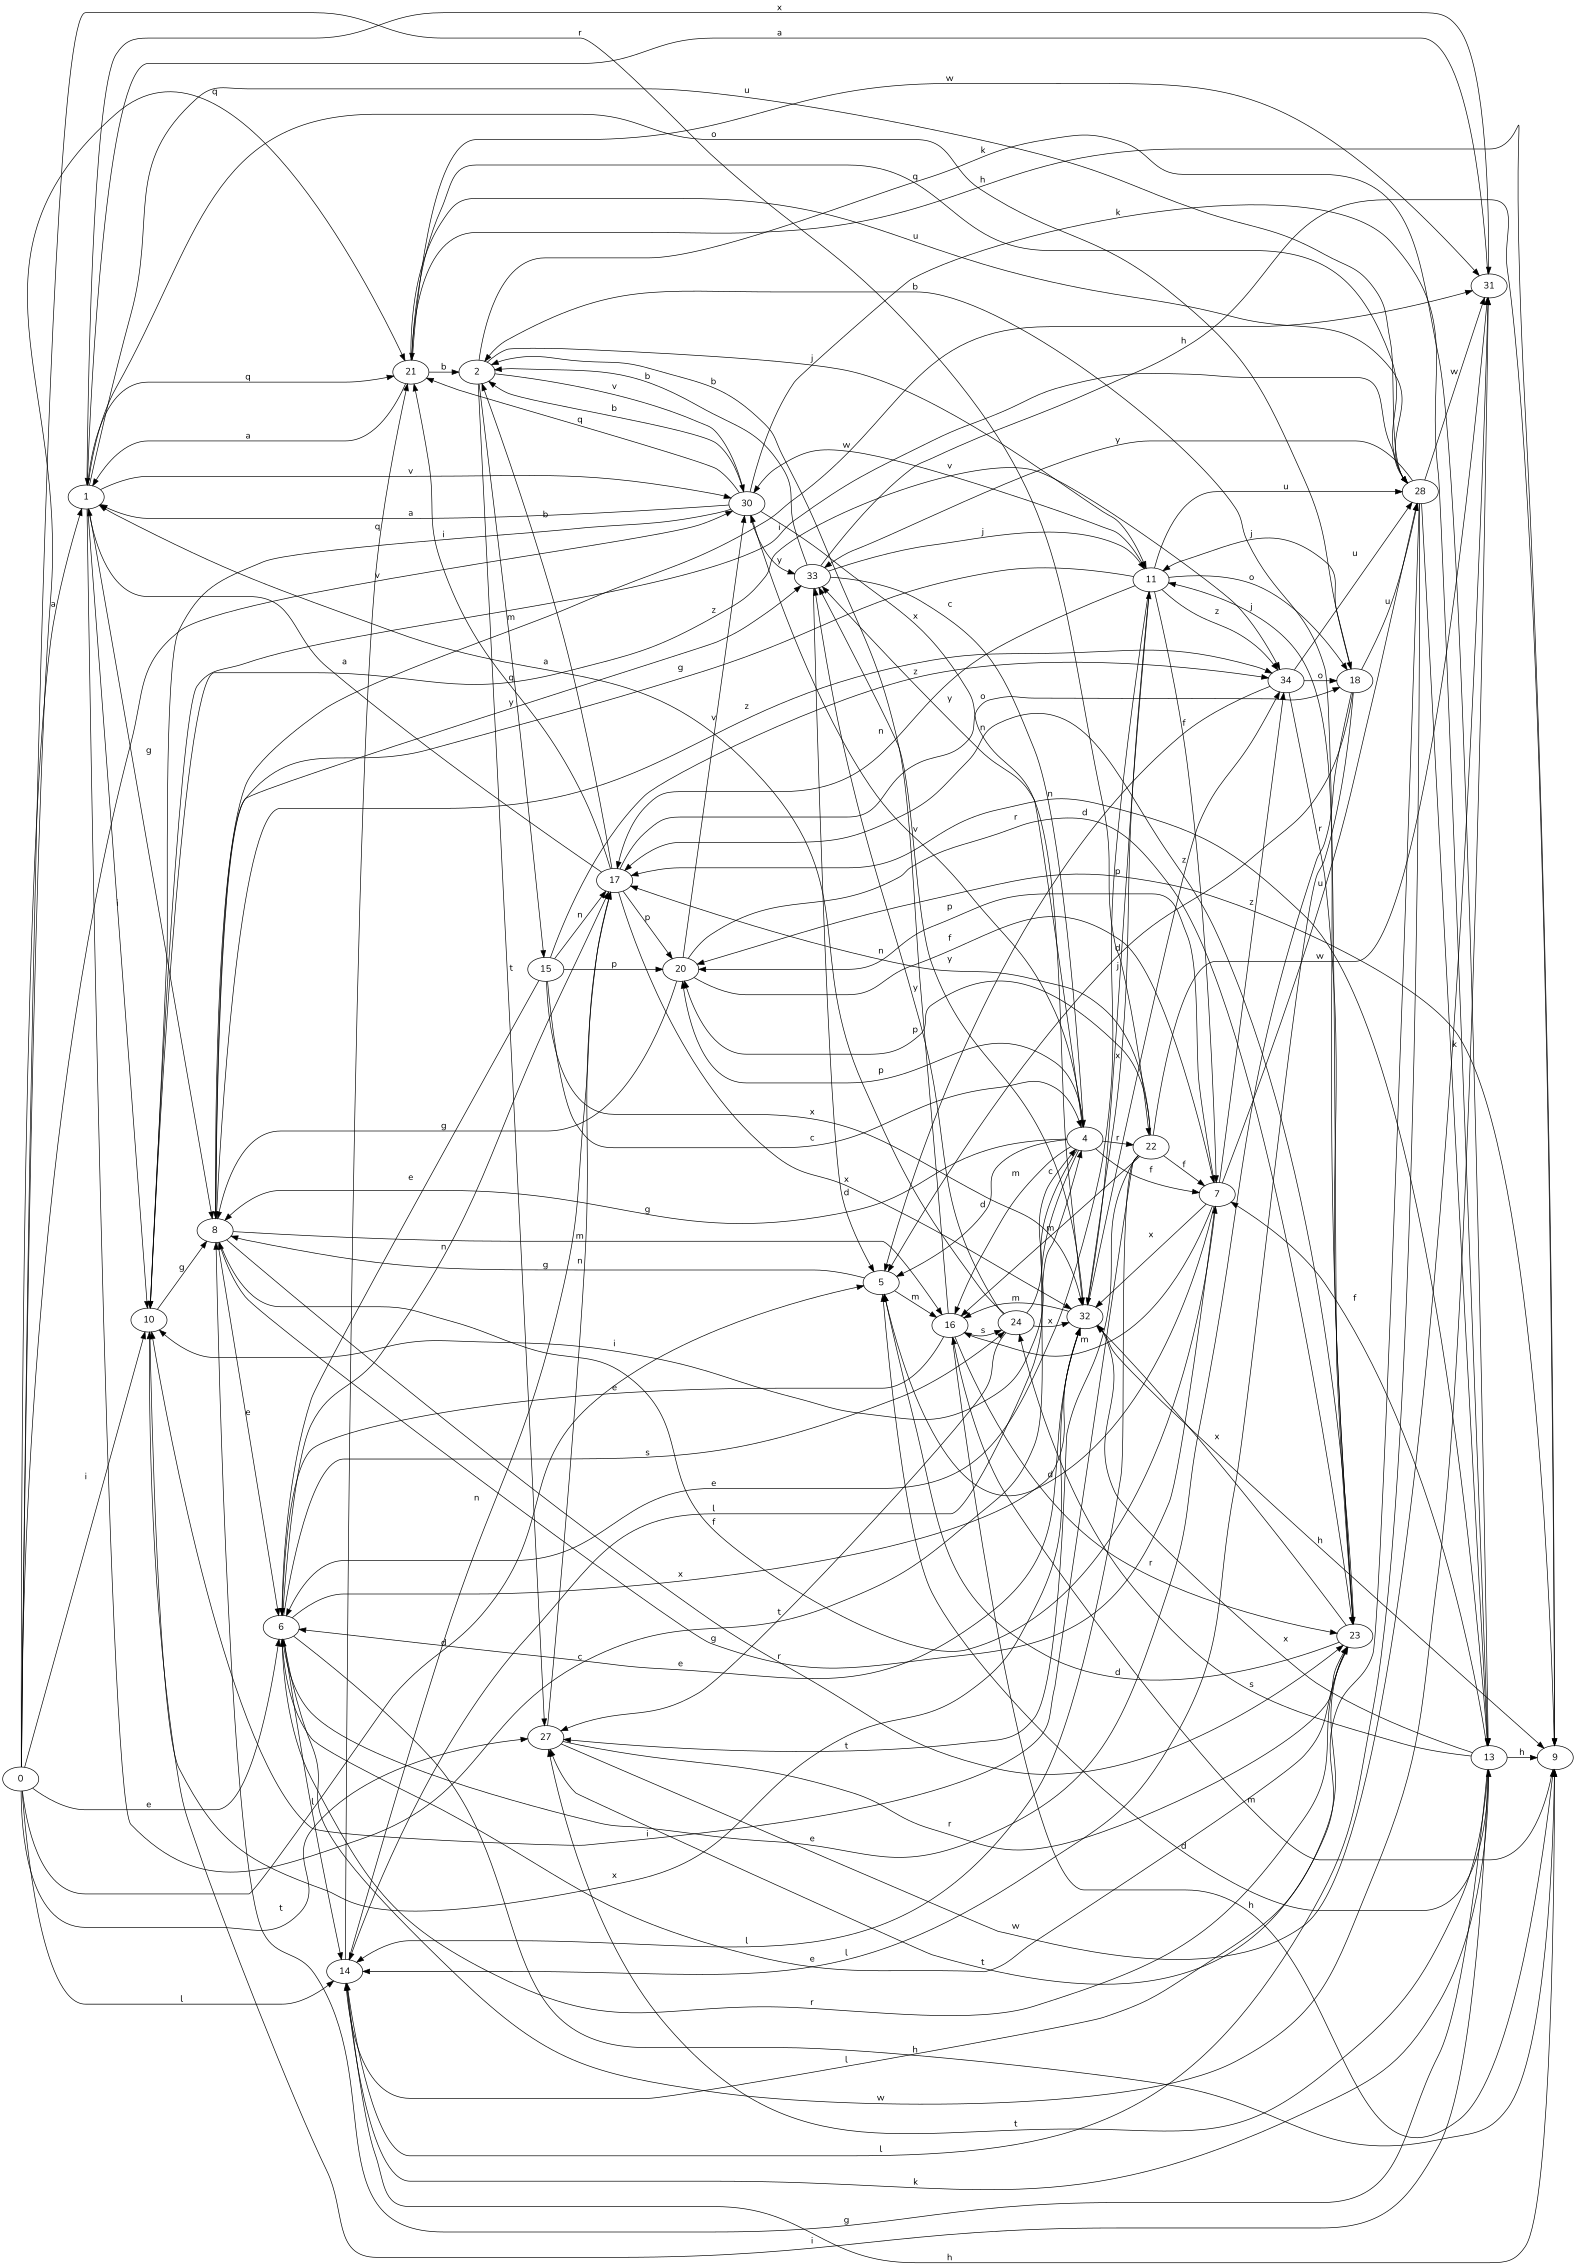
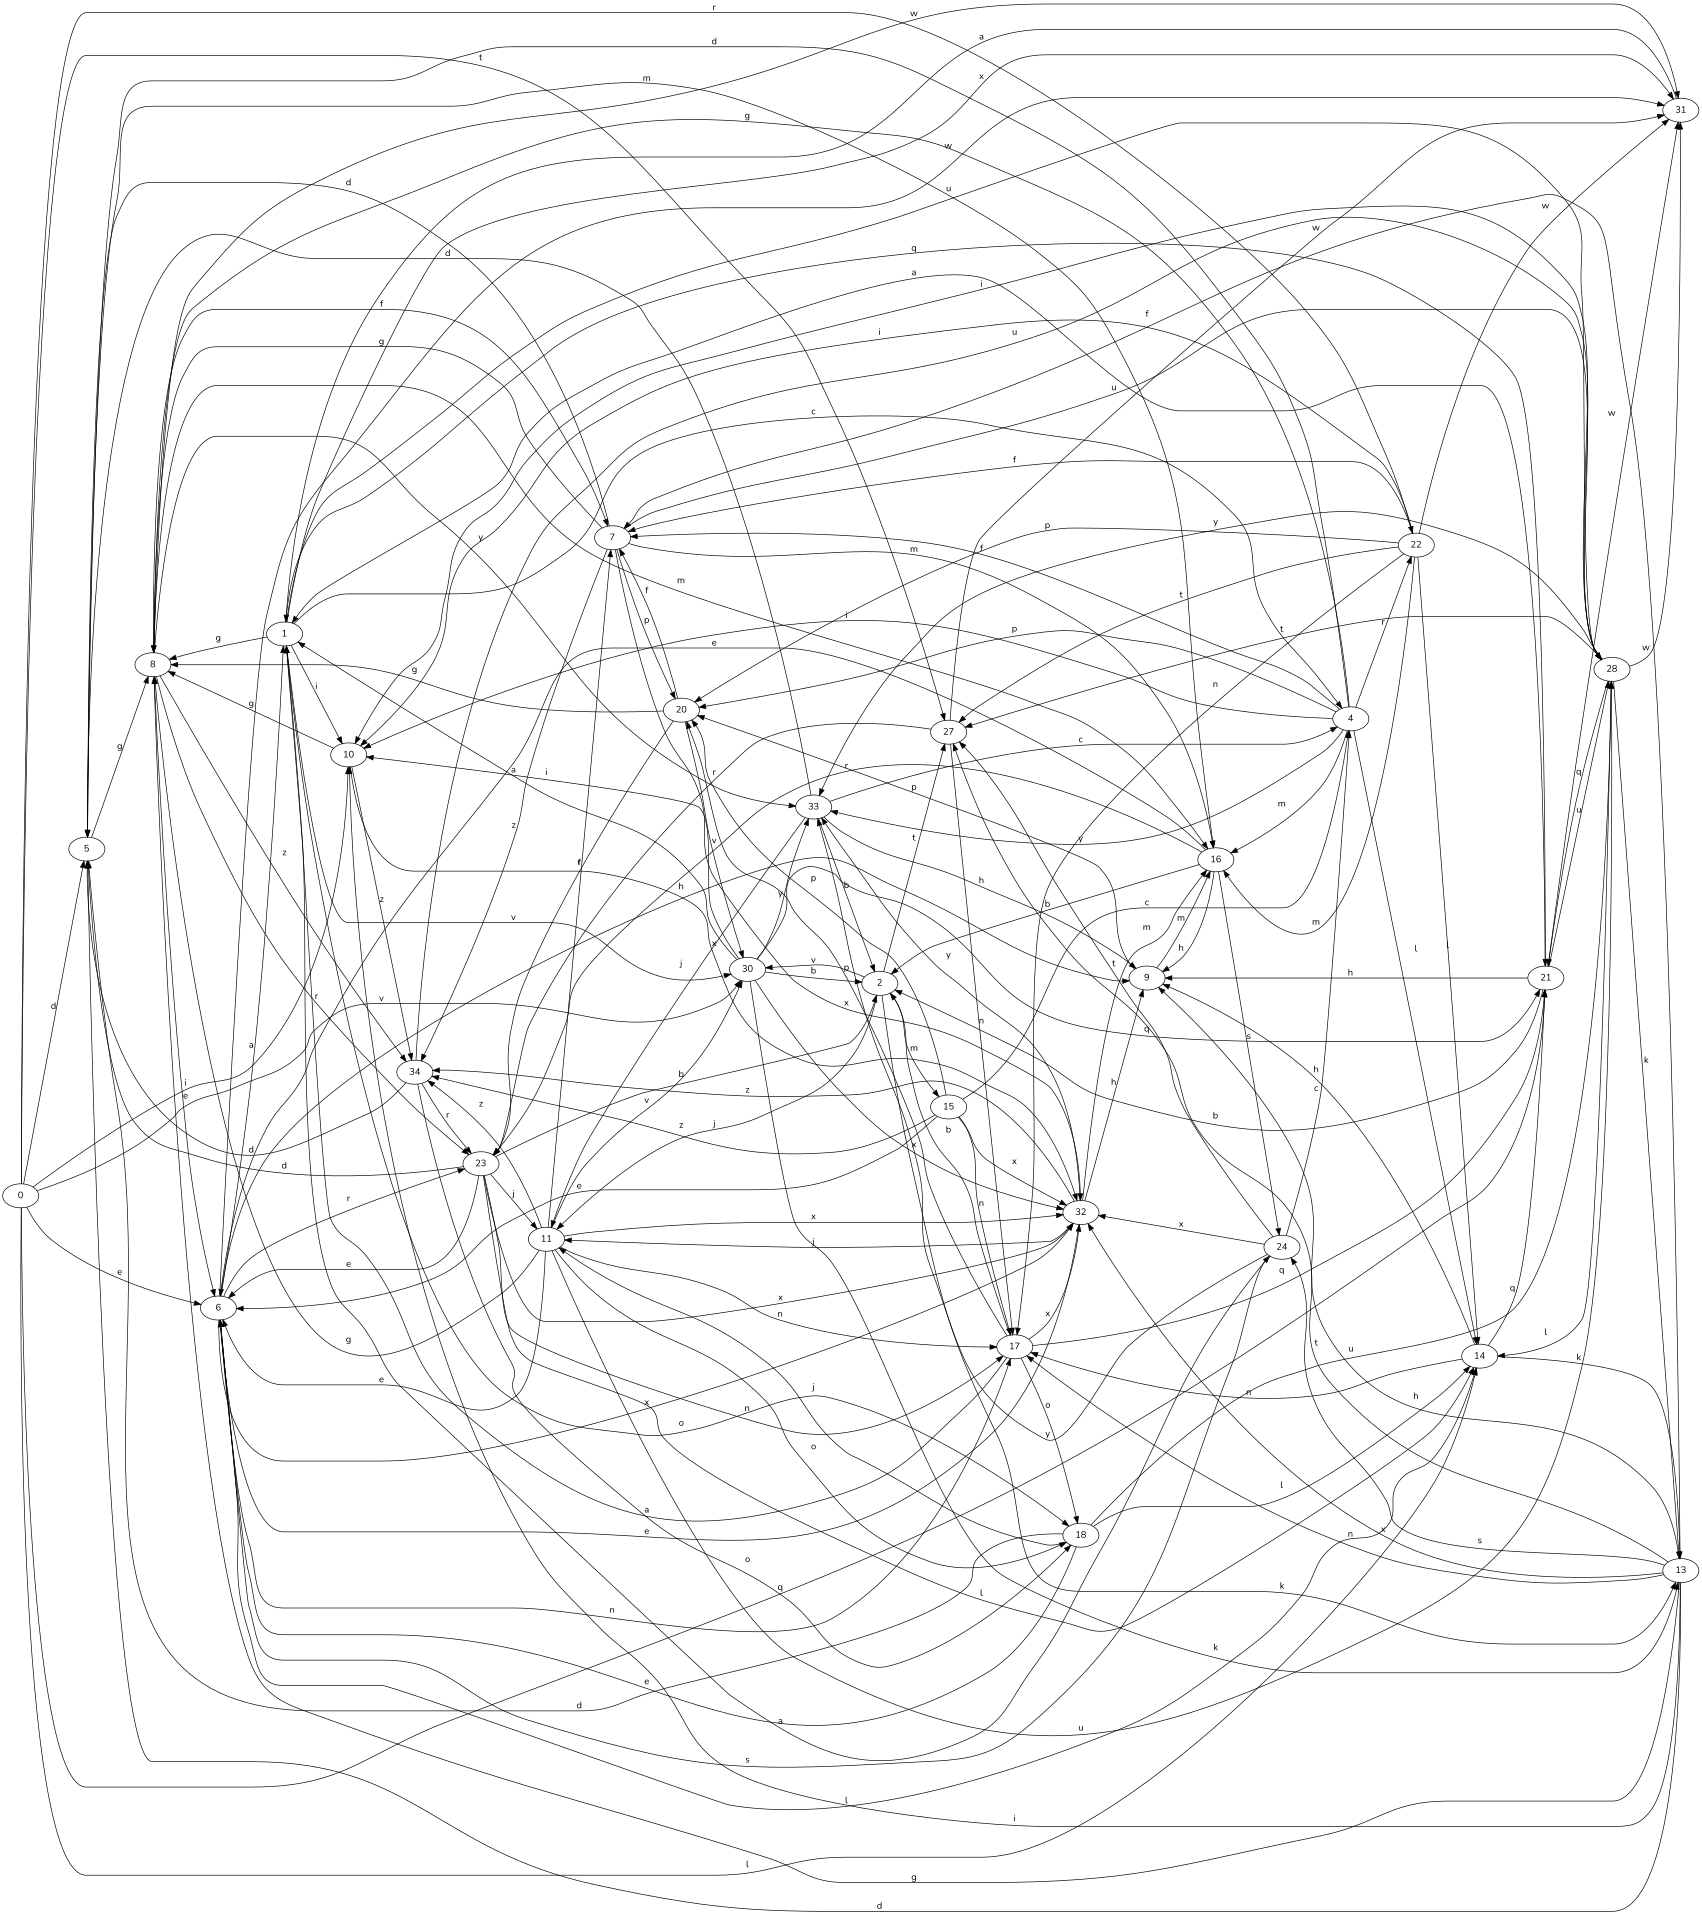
(886, 807) -> none
(26, 1139) -> (262, 975)
